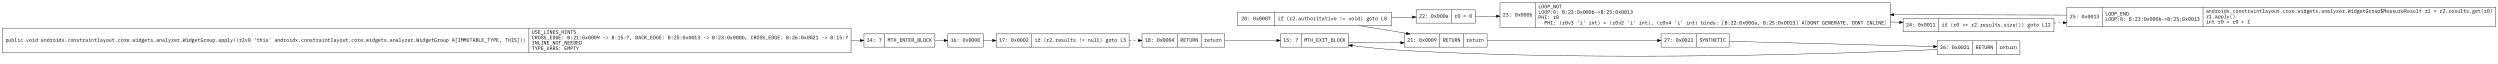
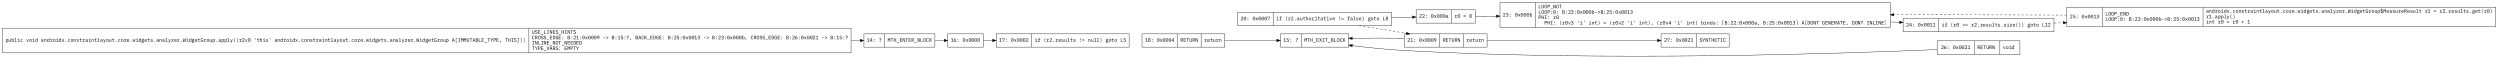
(1980, 15) -> (1980, 15)
(1332, 19) -> (1332, 19)
(1383, 29) -> (1383, 29)
(1134, 40) -> none
(1375, 43) -> (1378, 38)
(1831, 44) -> none
(2008, 47) -> (2009, 47)
